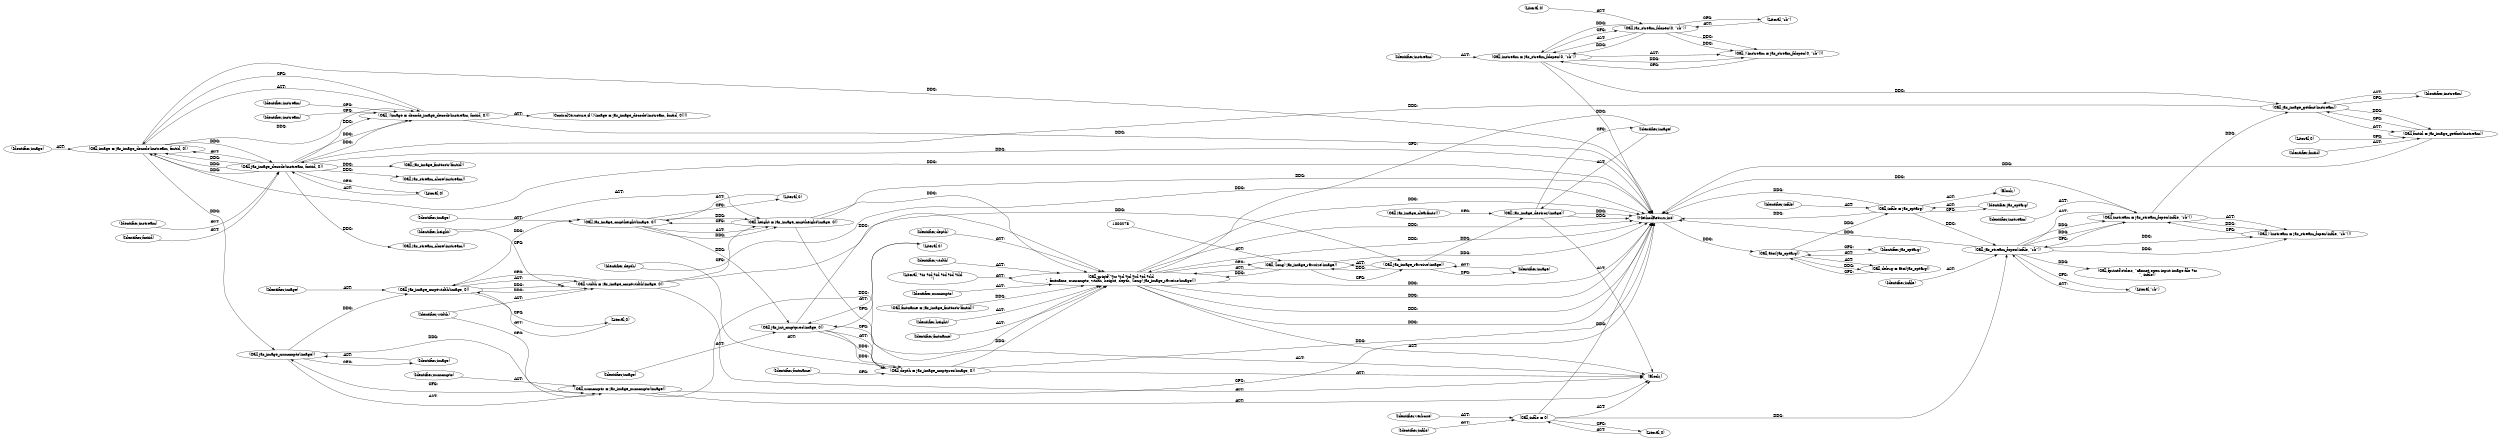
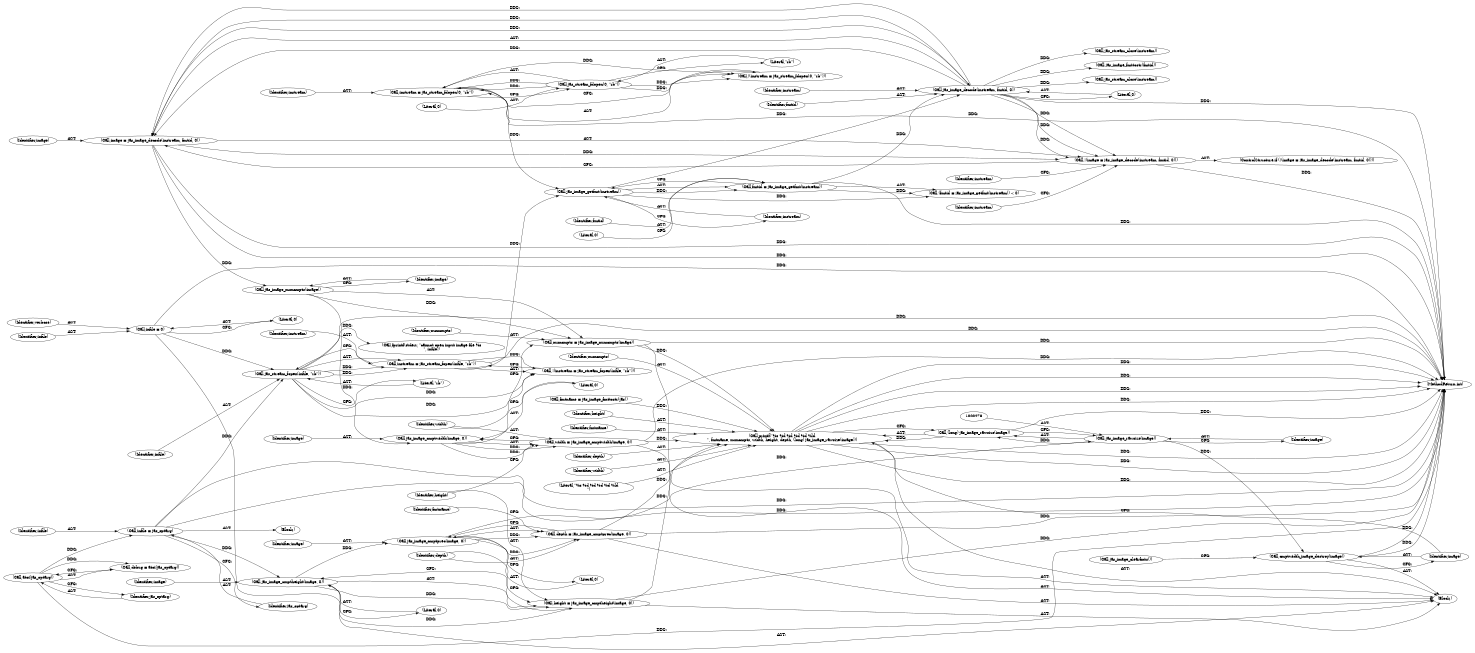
(434, 116) -> (1126, 160)
none -> (890, 153)
none -> (974, 193)
(1534, 213) -> (1307, 557)
(1705, 242) -> (813, 629)
(1209, 244) -> (1043, 426)
(511, 246) -> (225, 551)
(933, 308) -> (589, 400)
(792, 328) -> (432, 542)
(1240, 381) -> (1046, 341)
(425, 392) -> none
